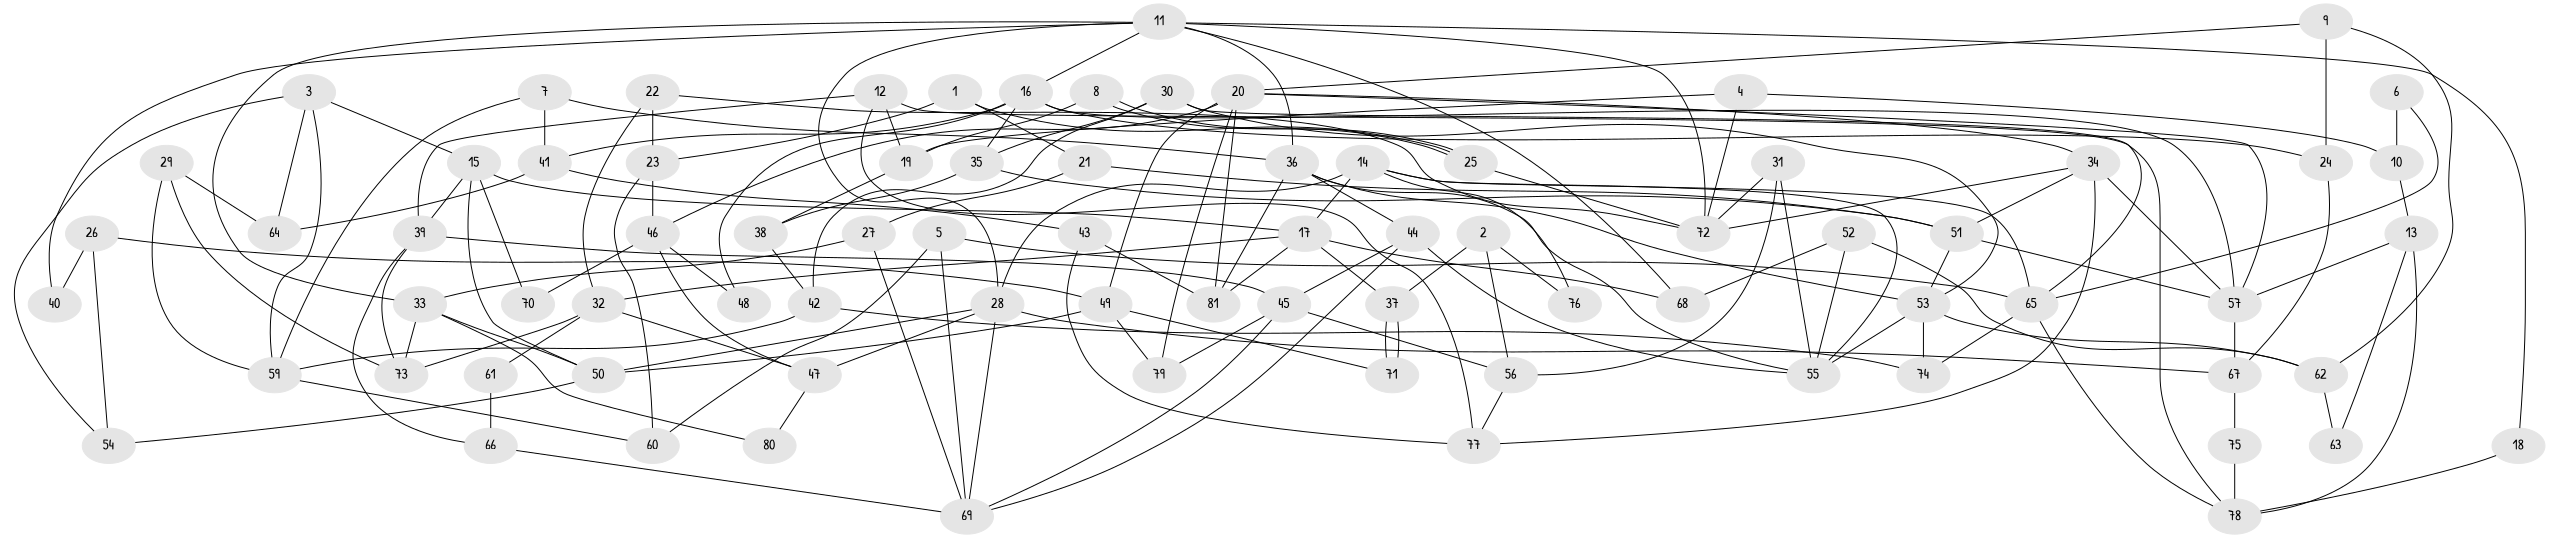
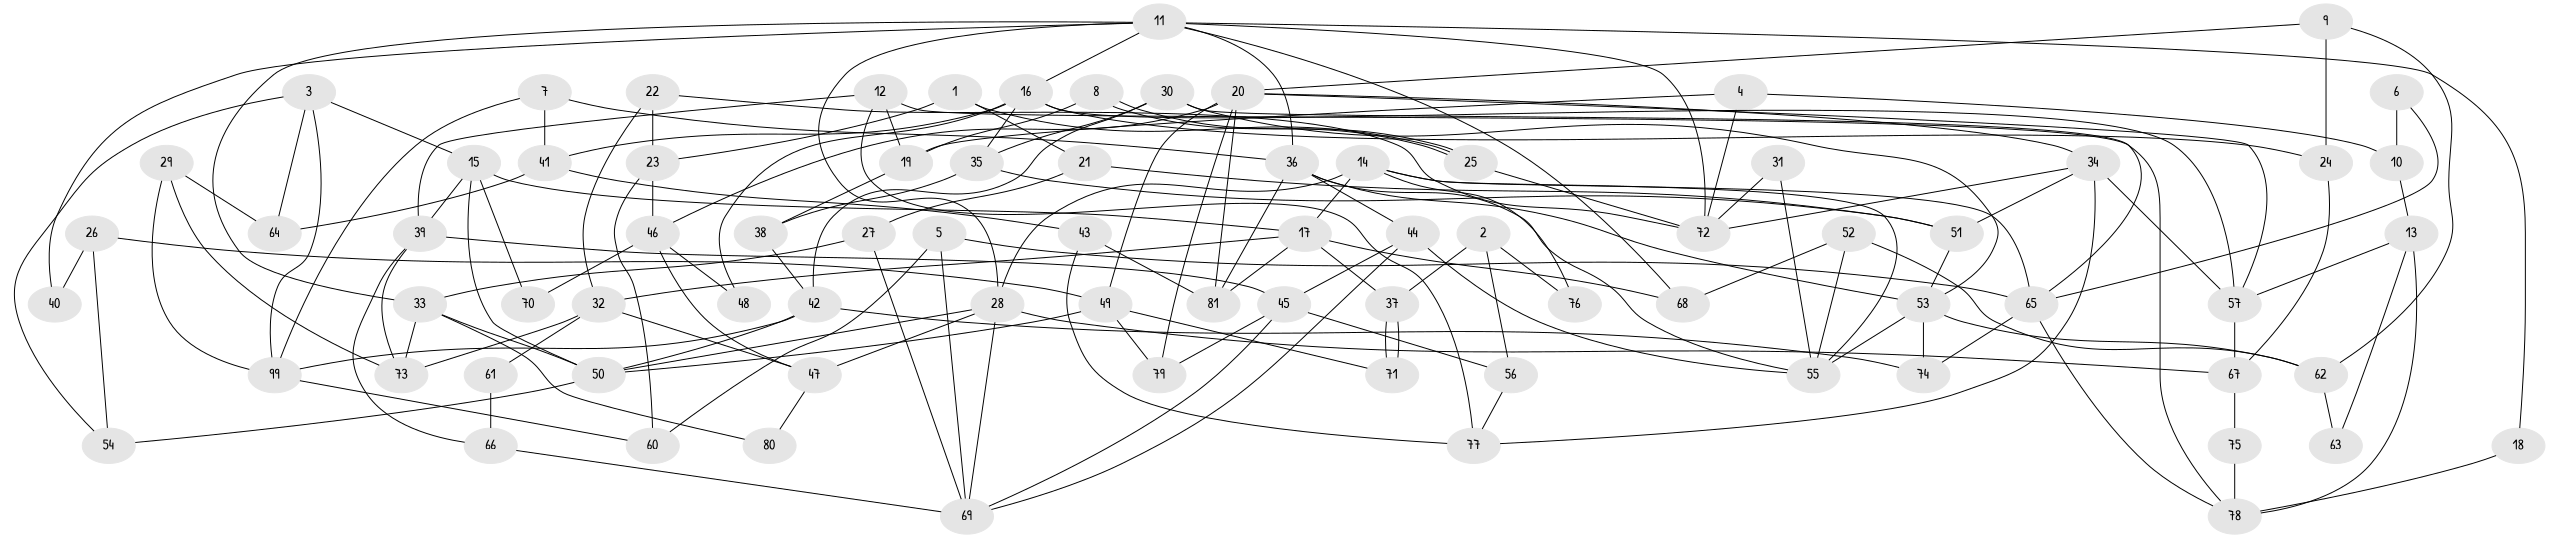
(2096, 269) -> none
(1704, 333) -> none
none -> (705, 346)
(275, 375) -> (275, 375)
